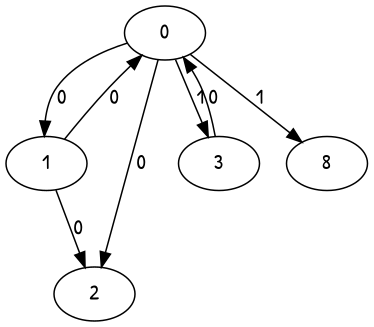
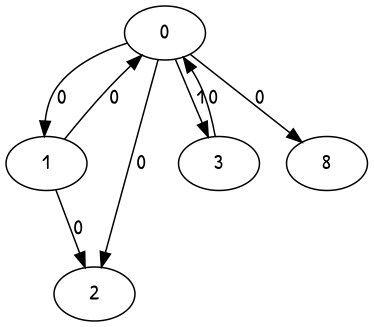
(260, 98) -> (260, 98)
